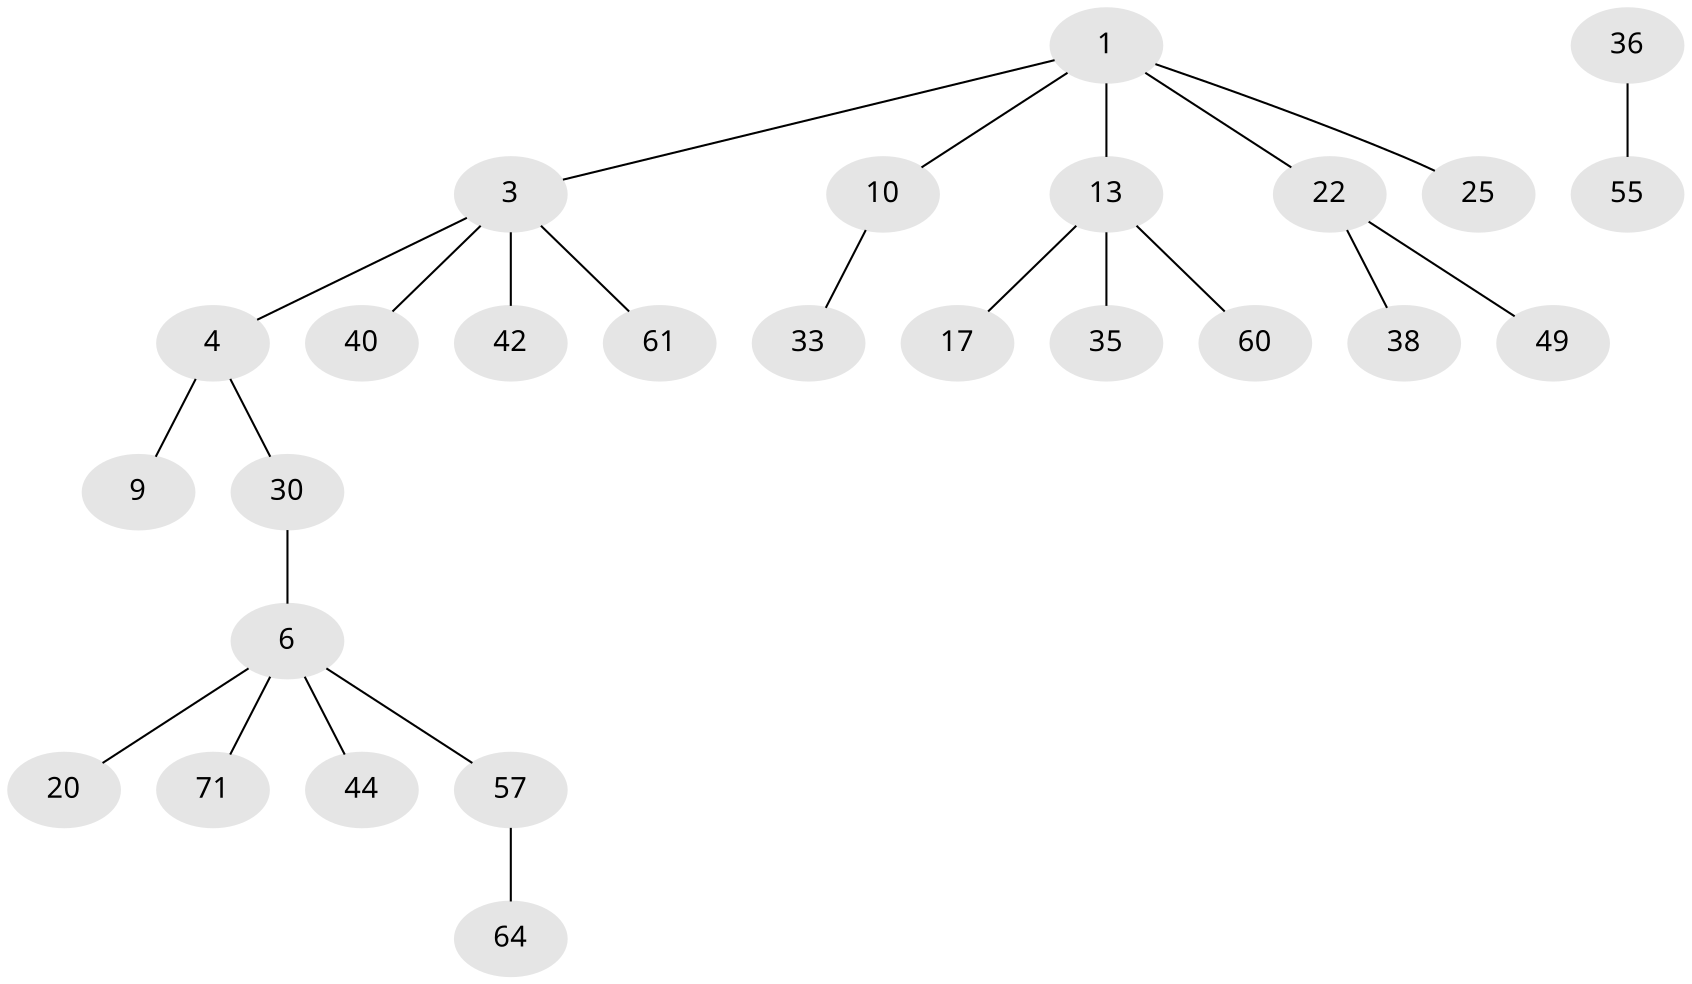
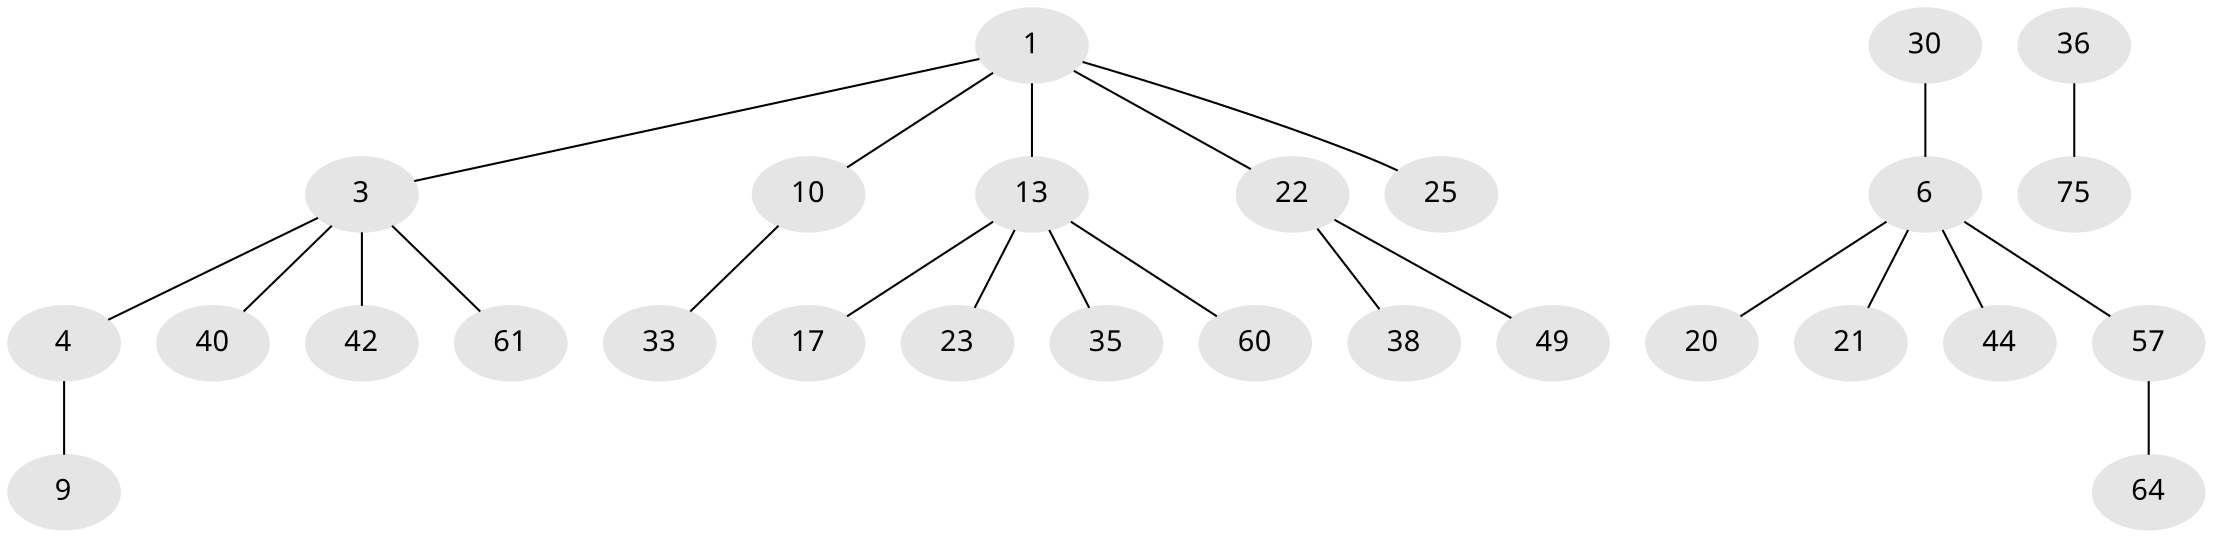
(1628, 194) -> (2074, 194)
none -> (958, 343)
(250, 418) -> none
(213, 790) -> (1851, 343)
